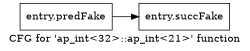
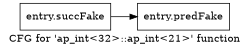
(122, 17) -> (120, 17)
